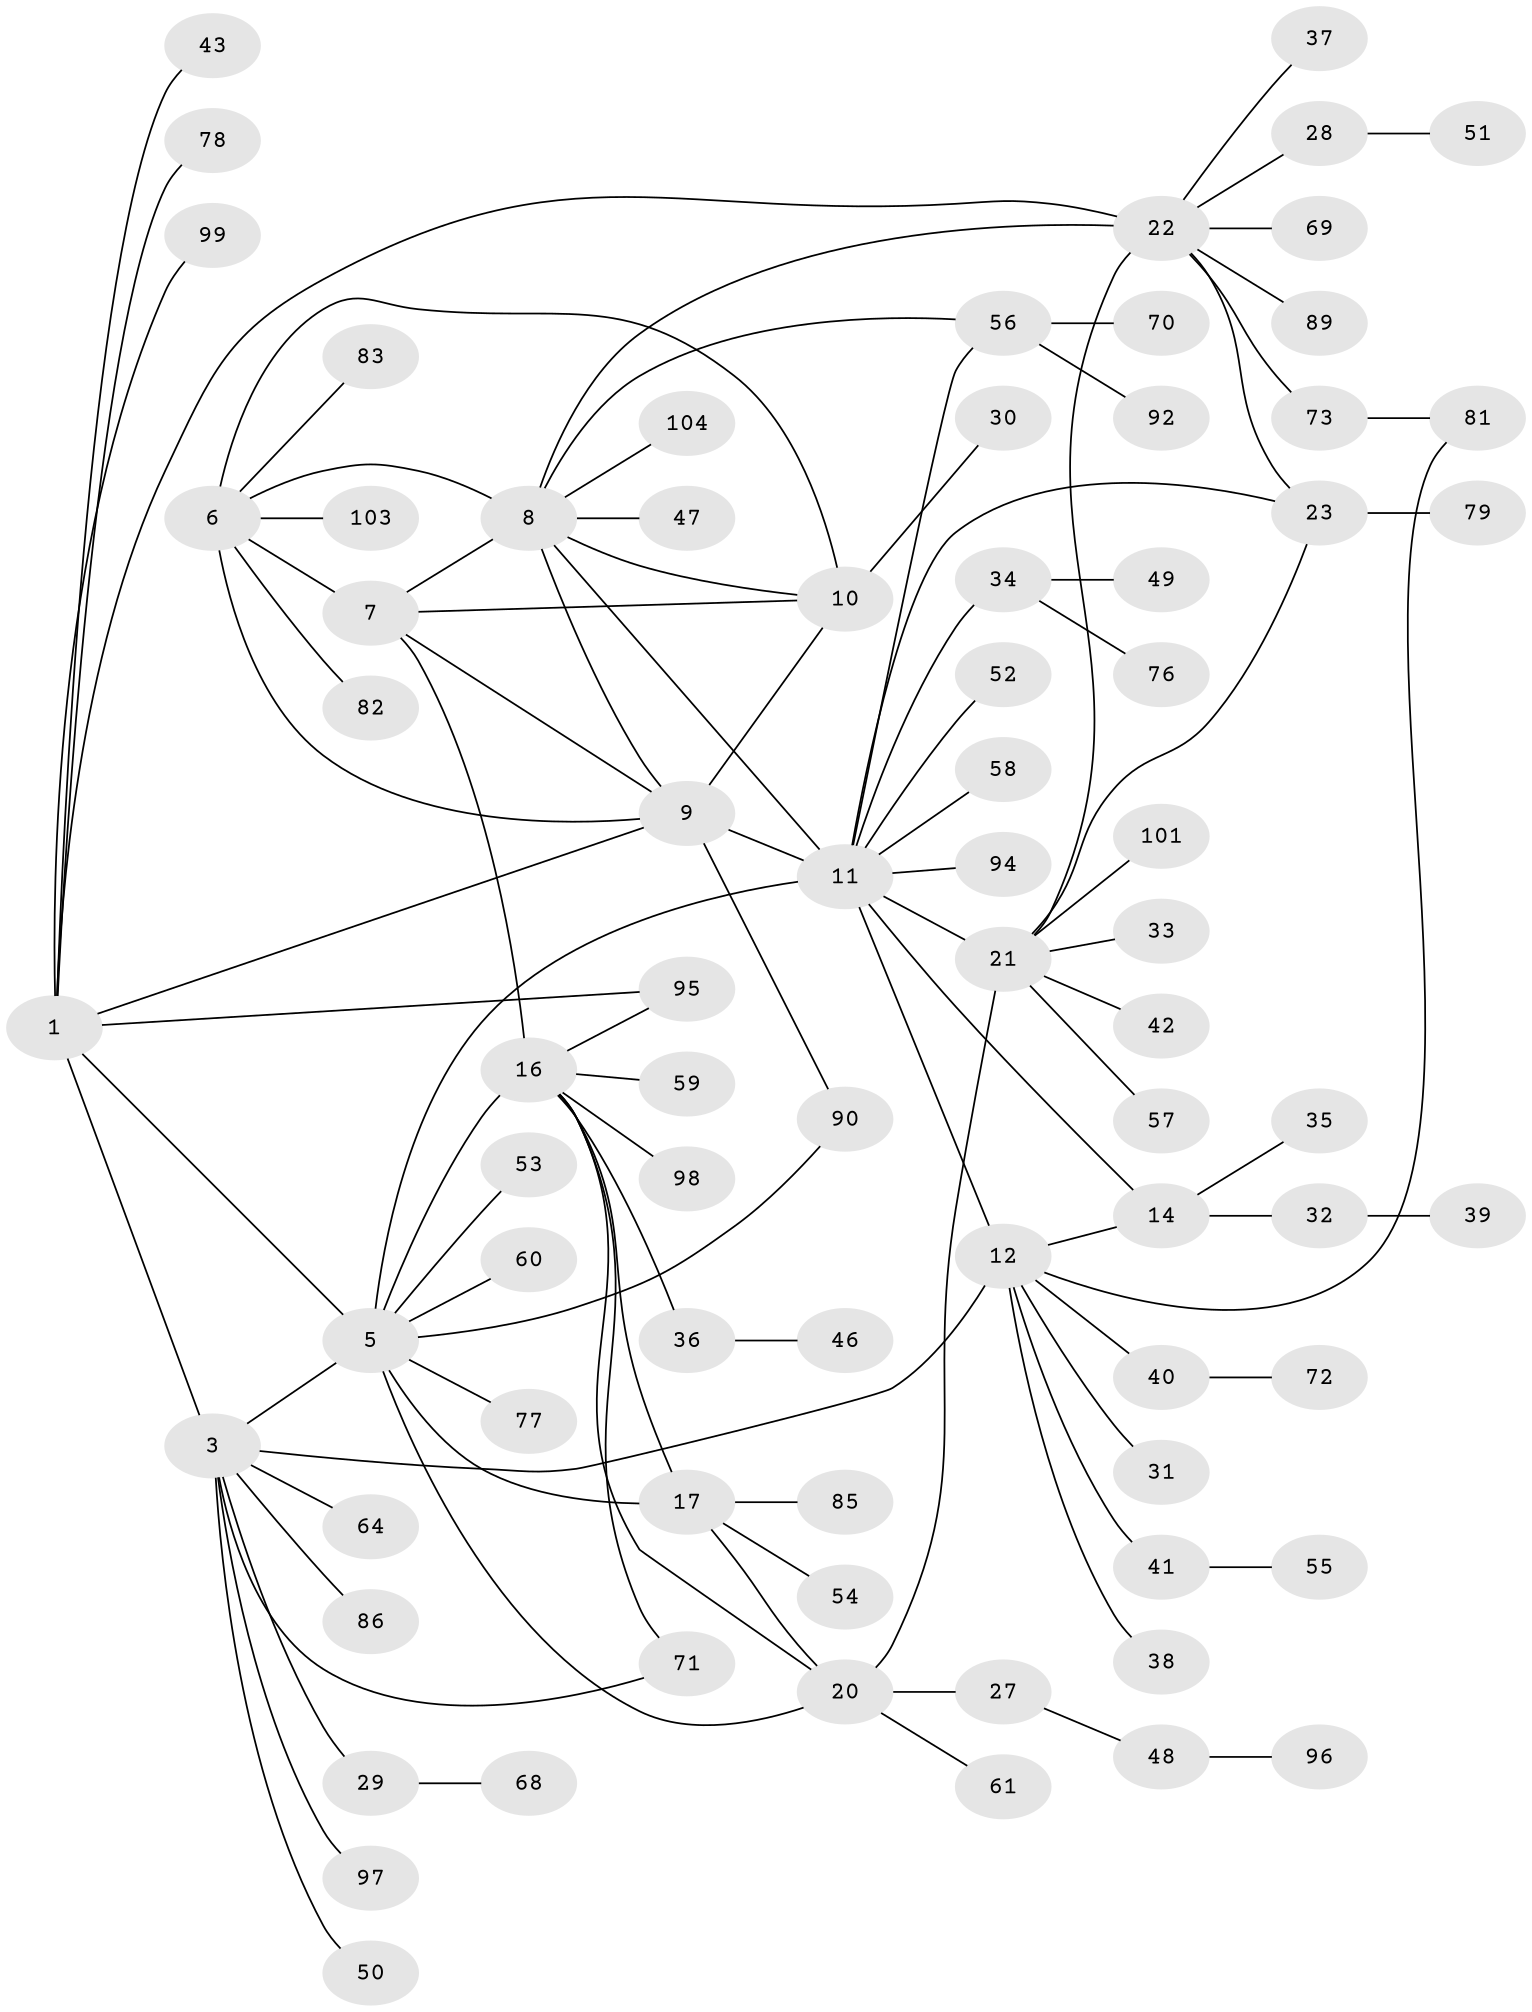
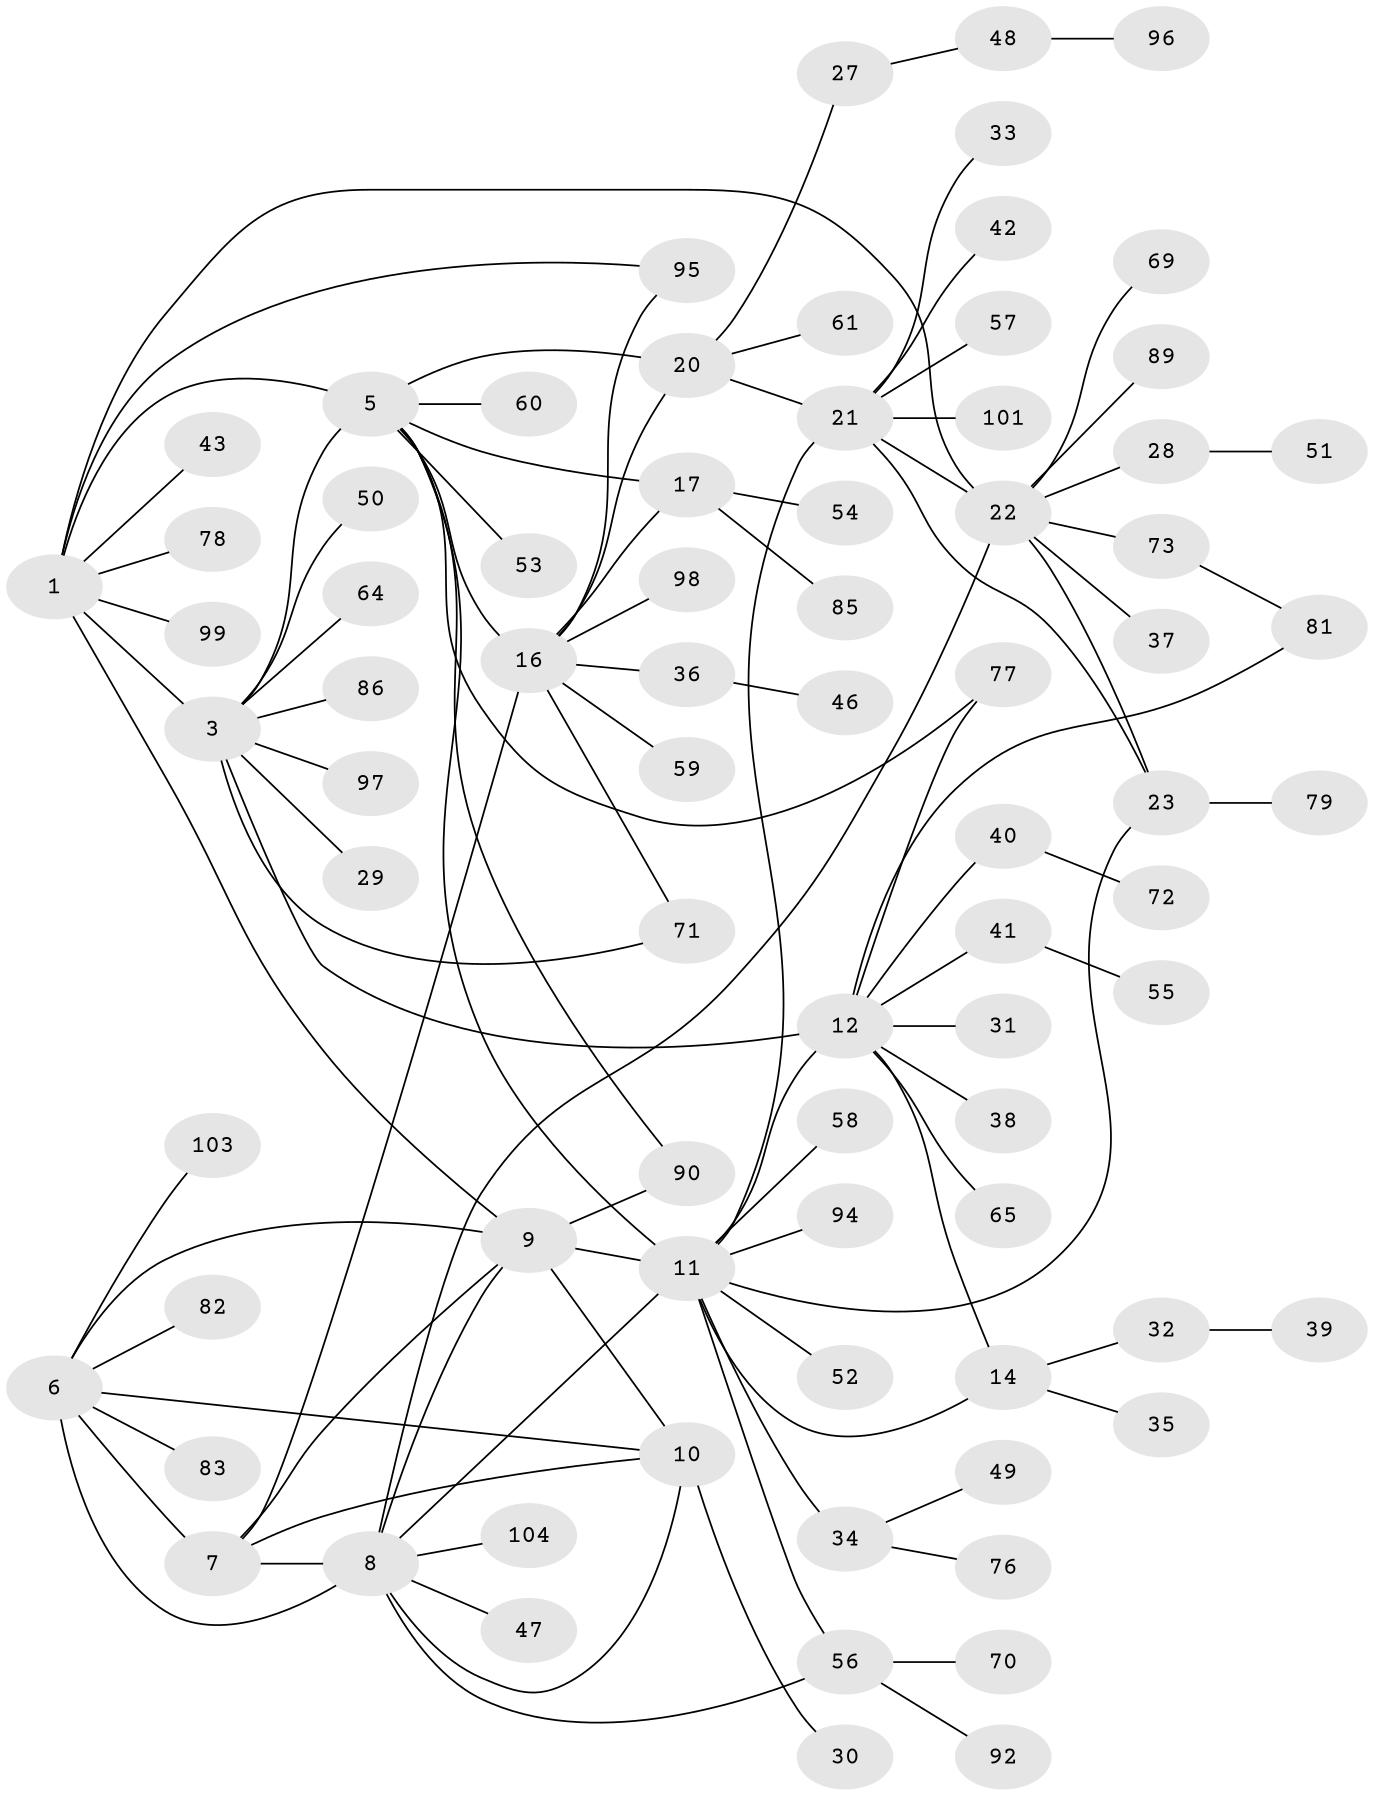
none -> (920, 815)
none -> (1003, 1216)
(763, 1599) -> none
(529, 1783) -> none
